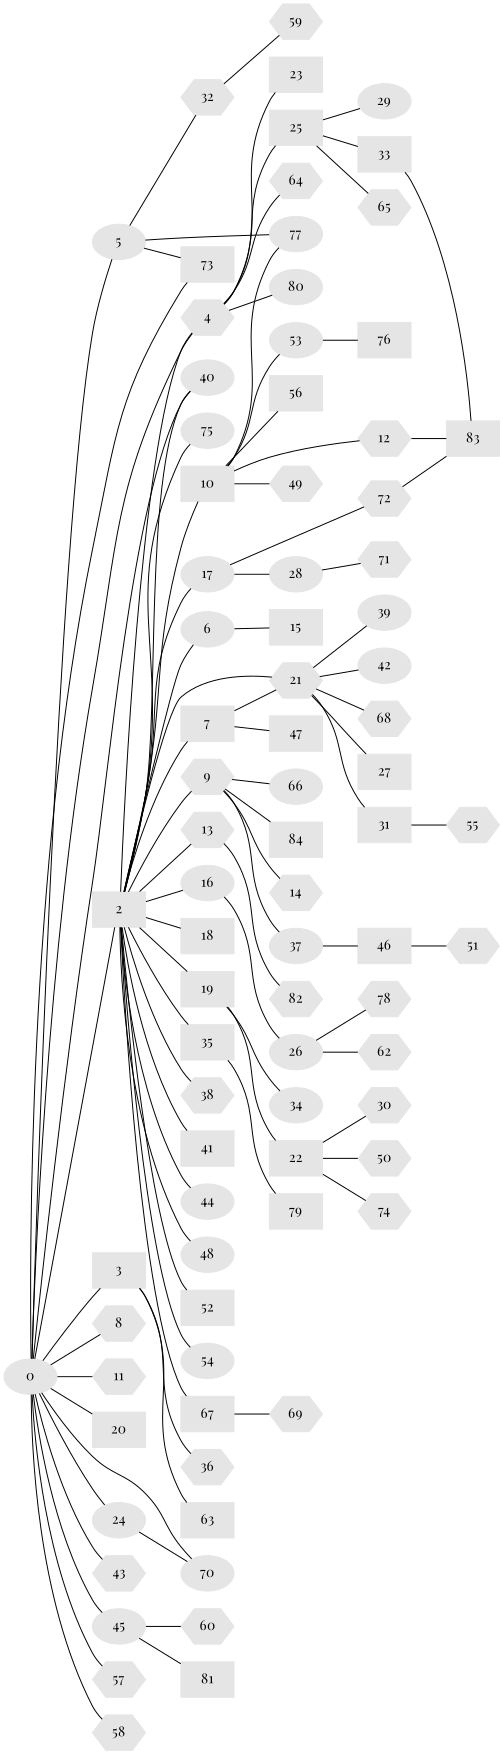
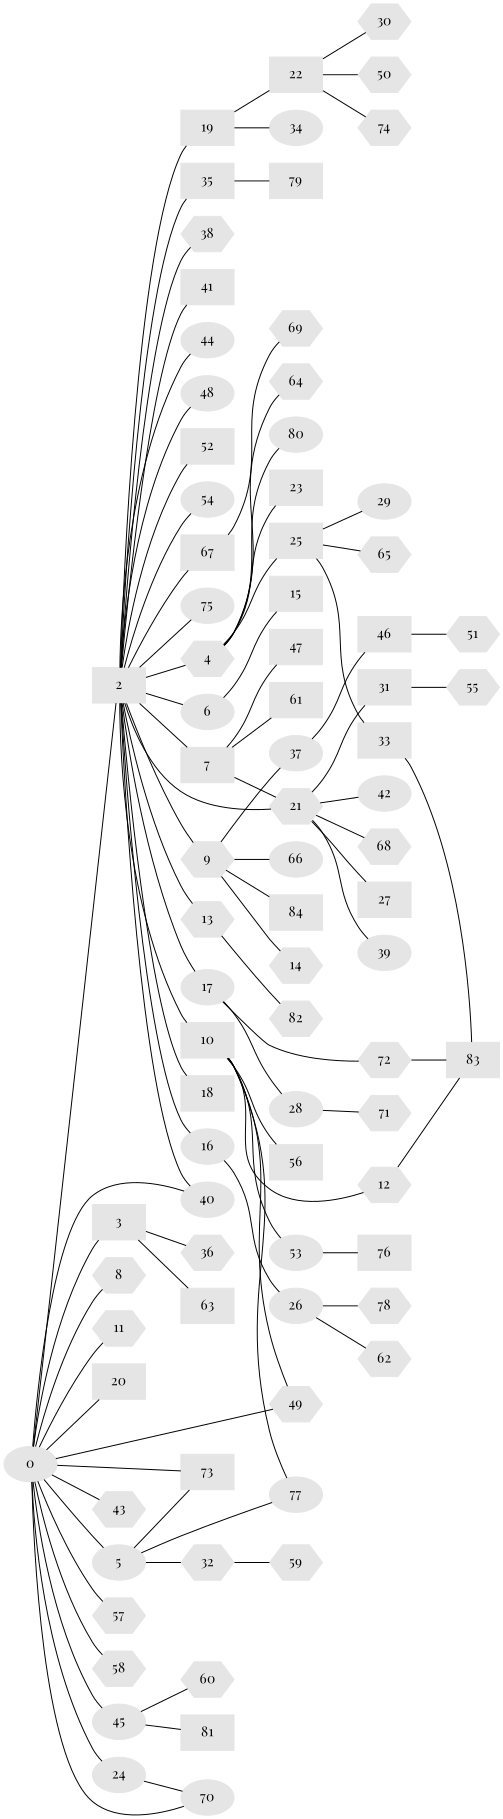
none -> (296, 700)
(71, 838) -> (164, 1434)
